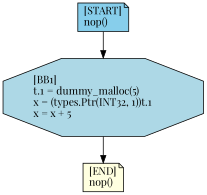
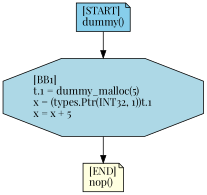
(103, 17) -> (103, 17)
